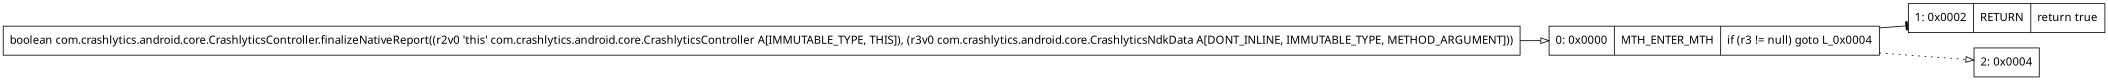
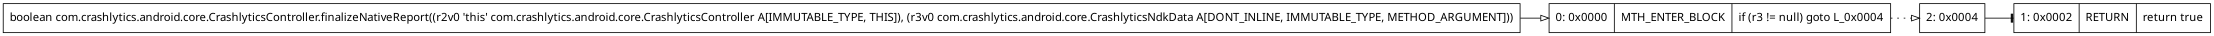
(1892, 27) -> (1997, 18)
(1668, 40) -> (1673, 18)
